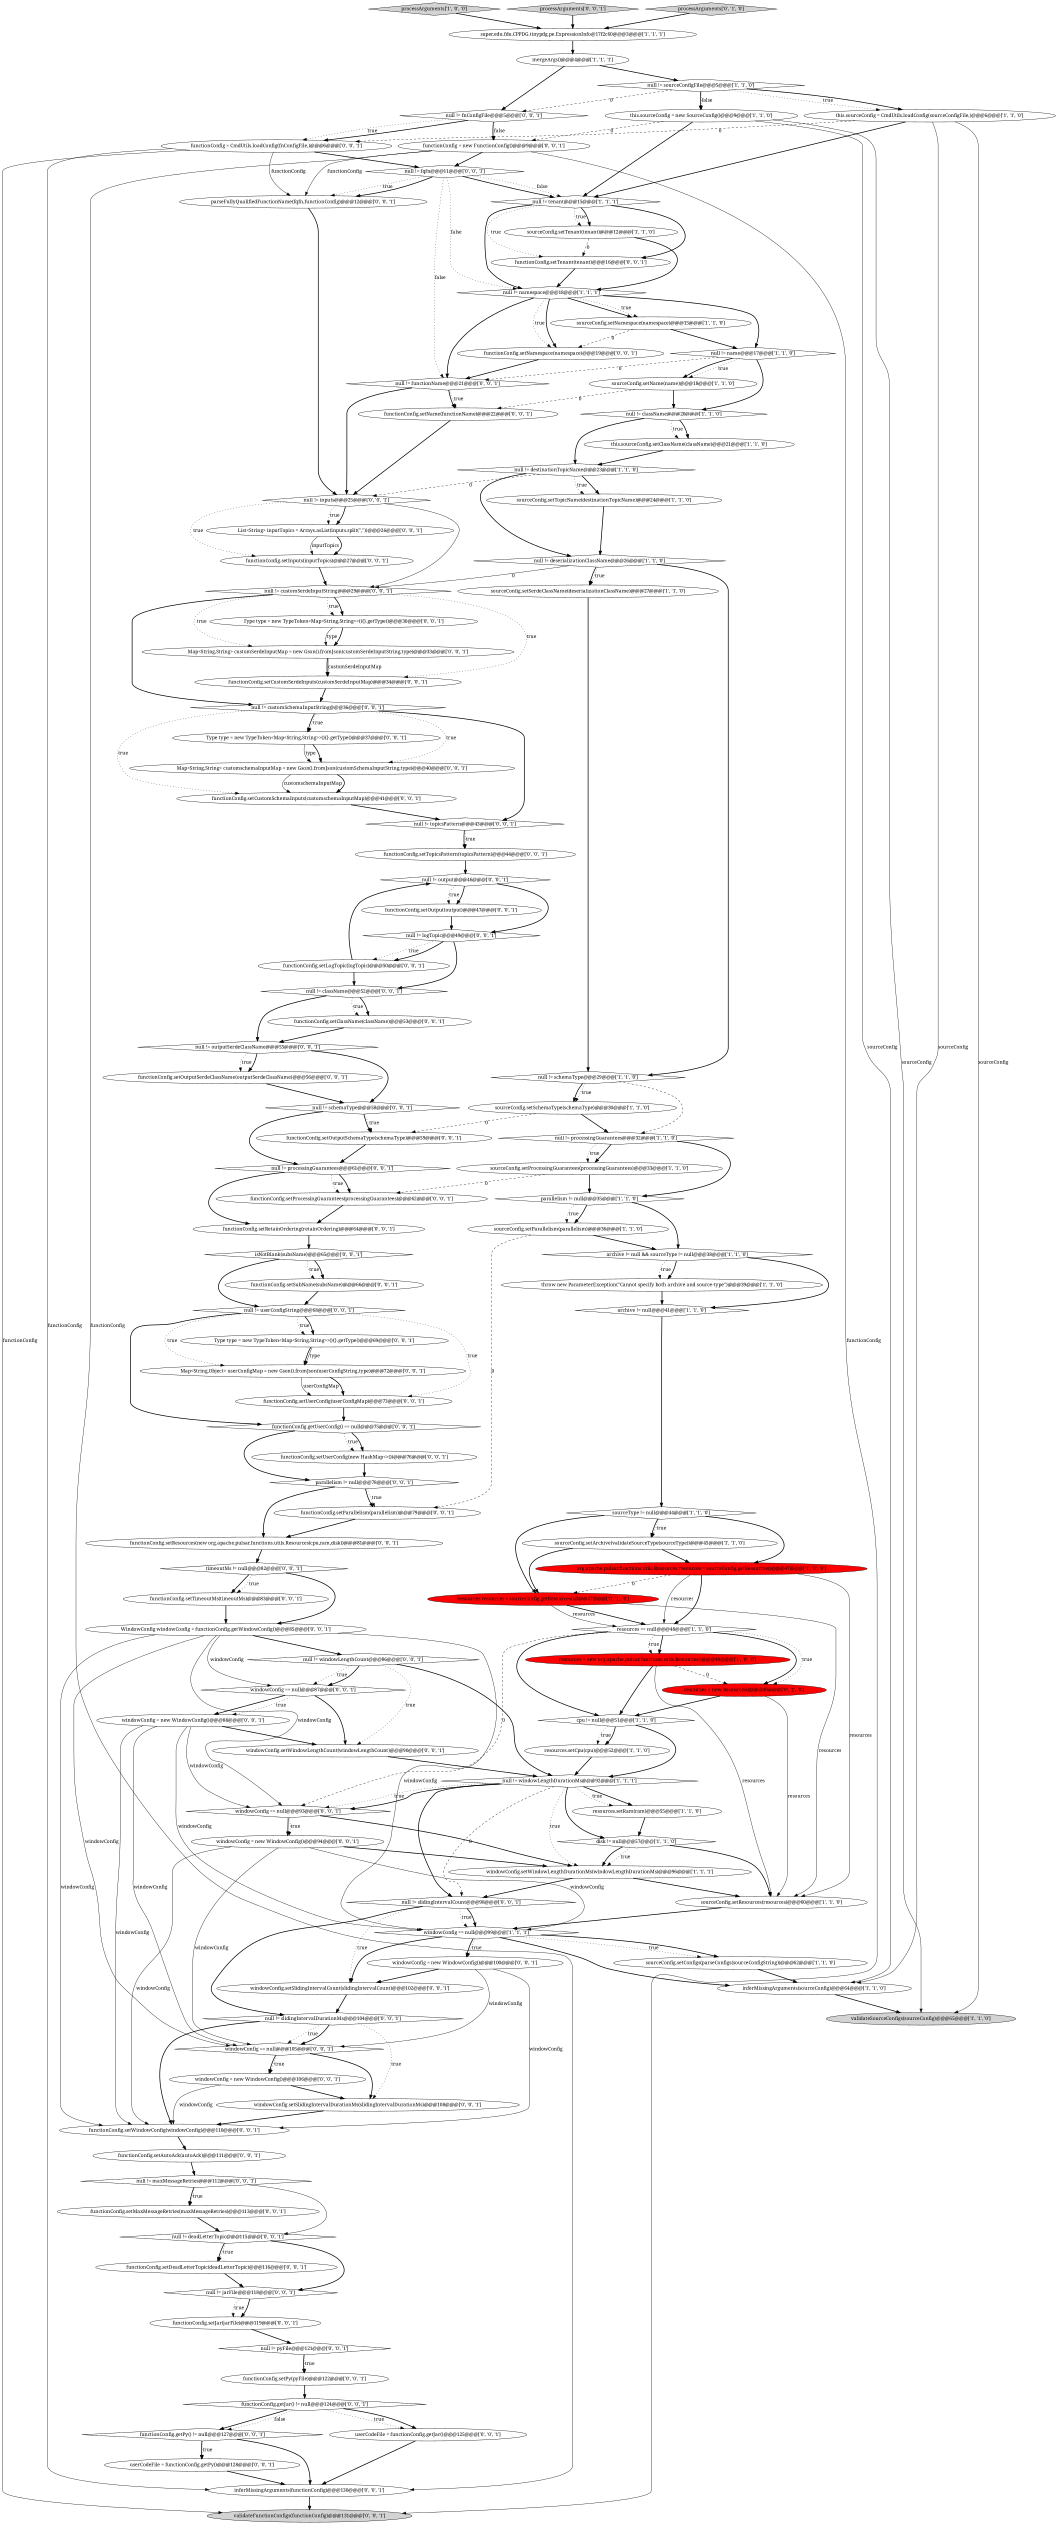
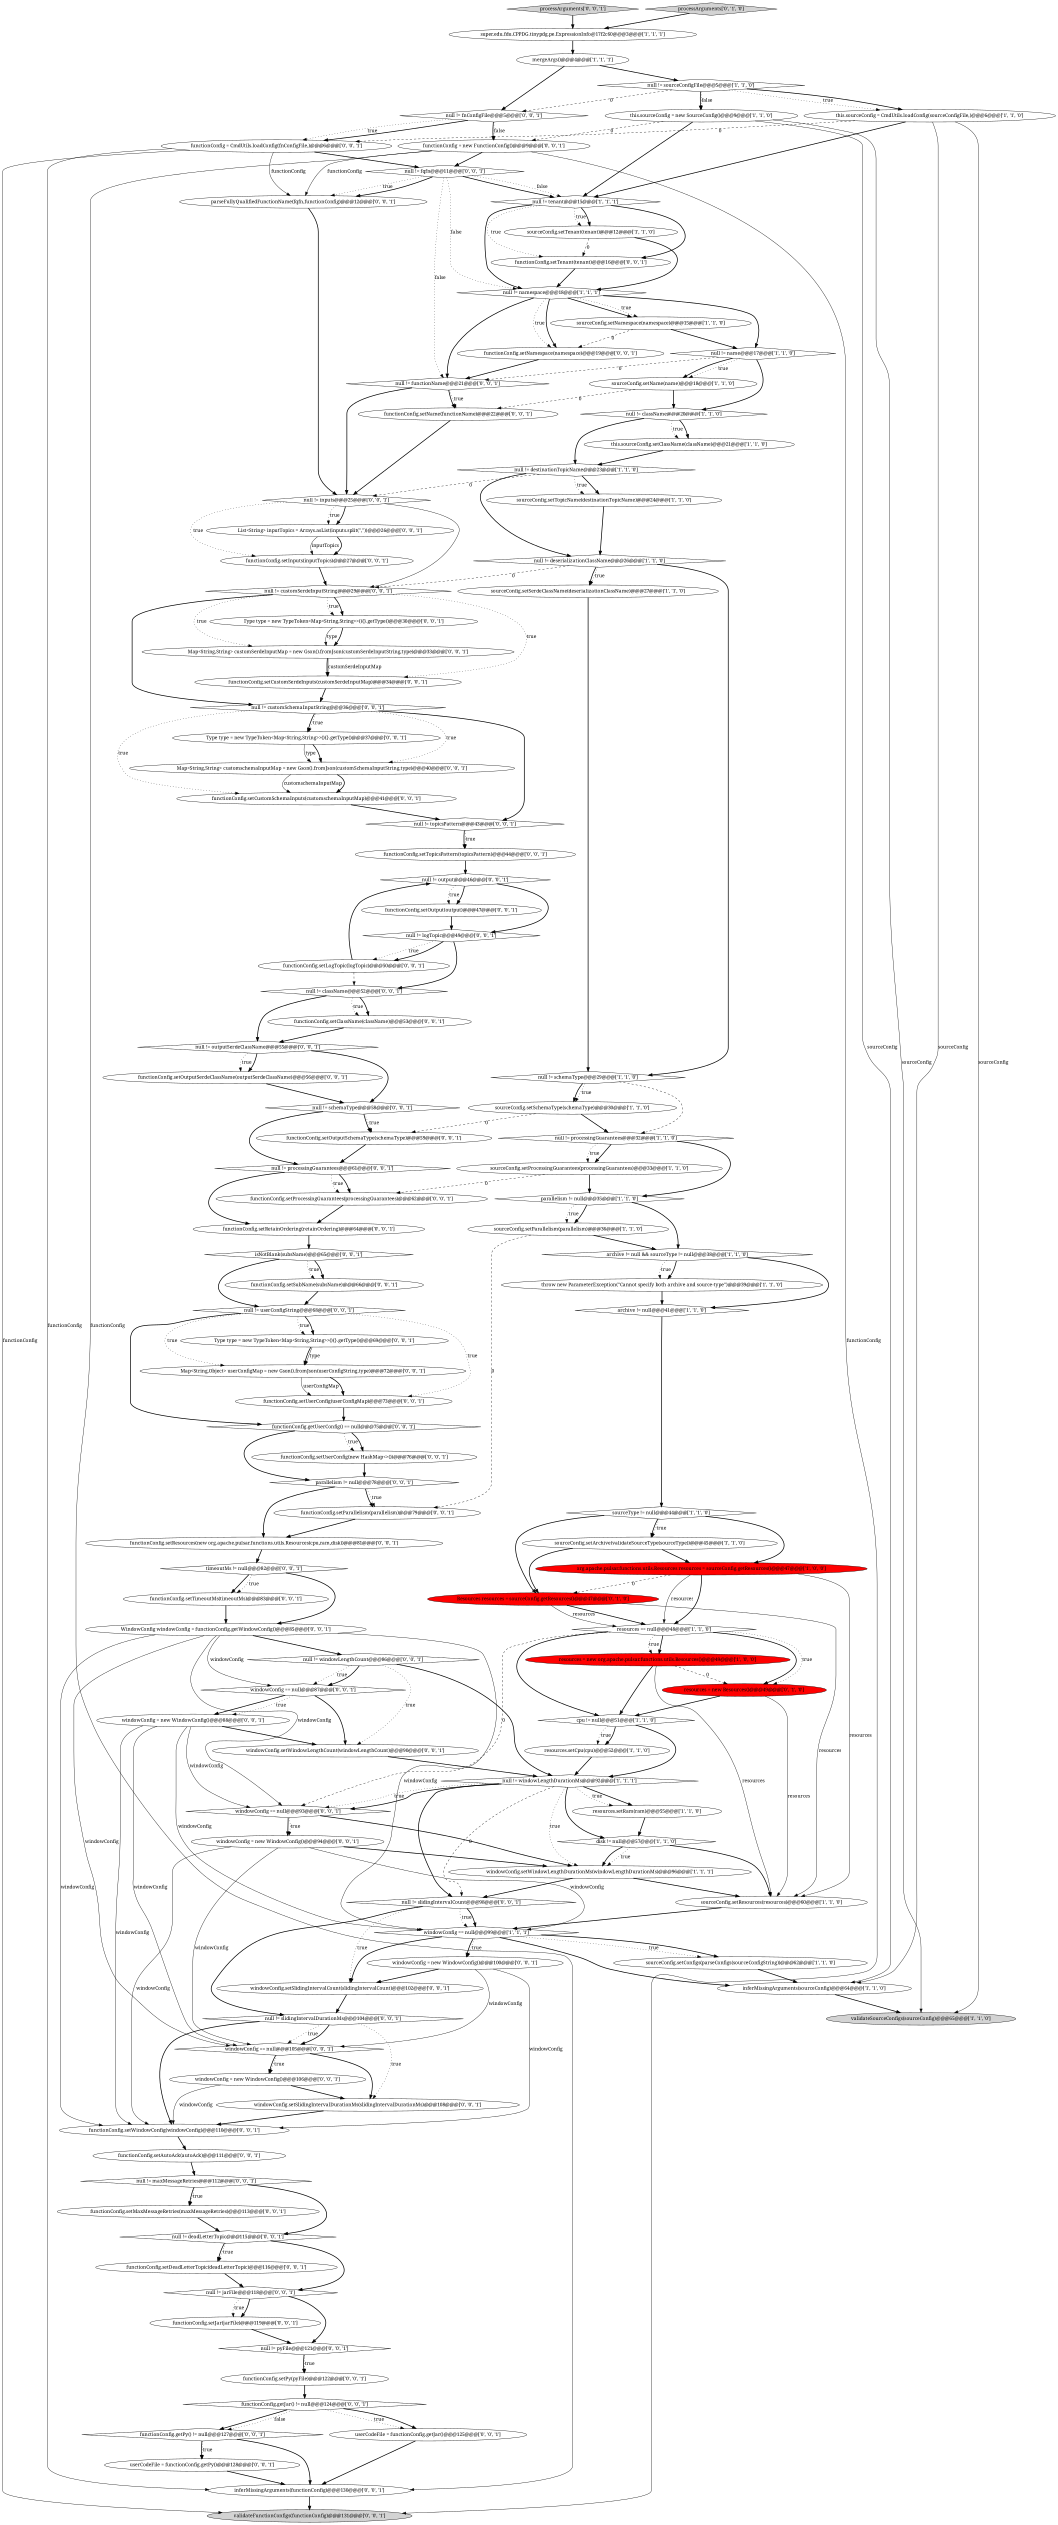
(434, 9) -> none
(474, 578) -> (474, 578)
(354, 977) -> (354, 977)
(314, 2199) -> (314, 2199)
none -> (319, 2312)
